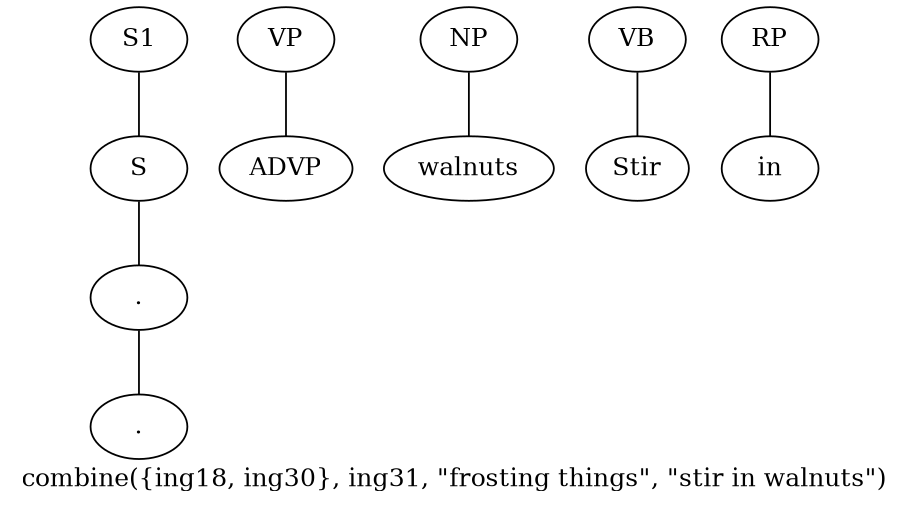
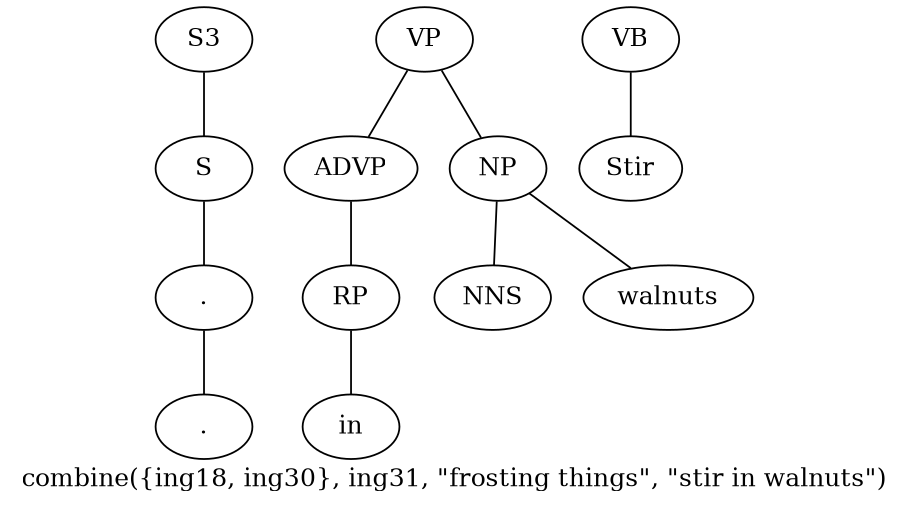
(139, 39) -> (204, 39)
none -> (461, 104)
none -> (351, 233)
none -> (493, 298)
